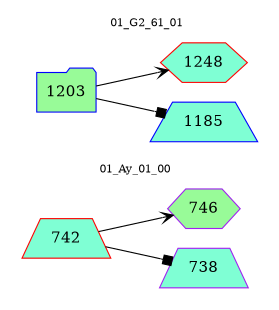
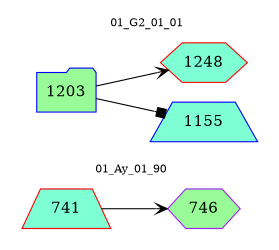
(147, 24) -> (147, 24)
(204, 122) -> (204, 122)
(135, 170) -> (131, 170)
(66, 238) -> (66, 209)
(204, 268) -> none
